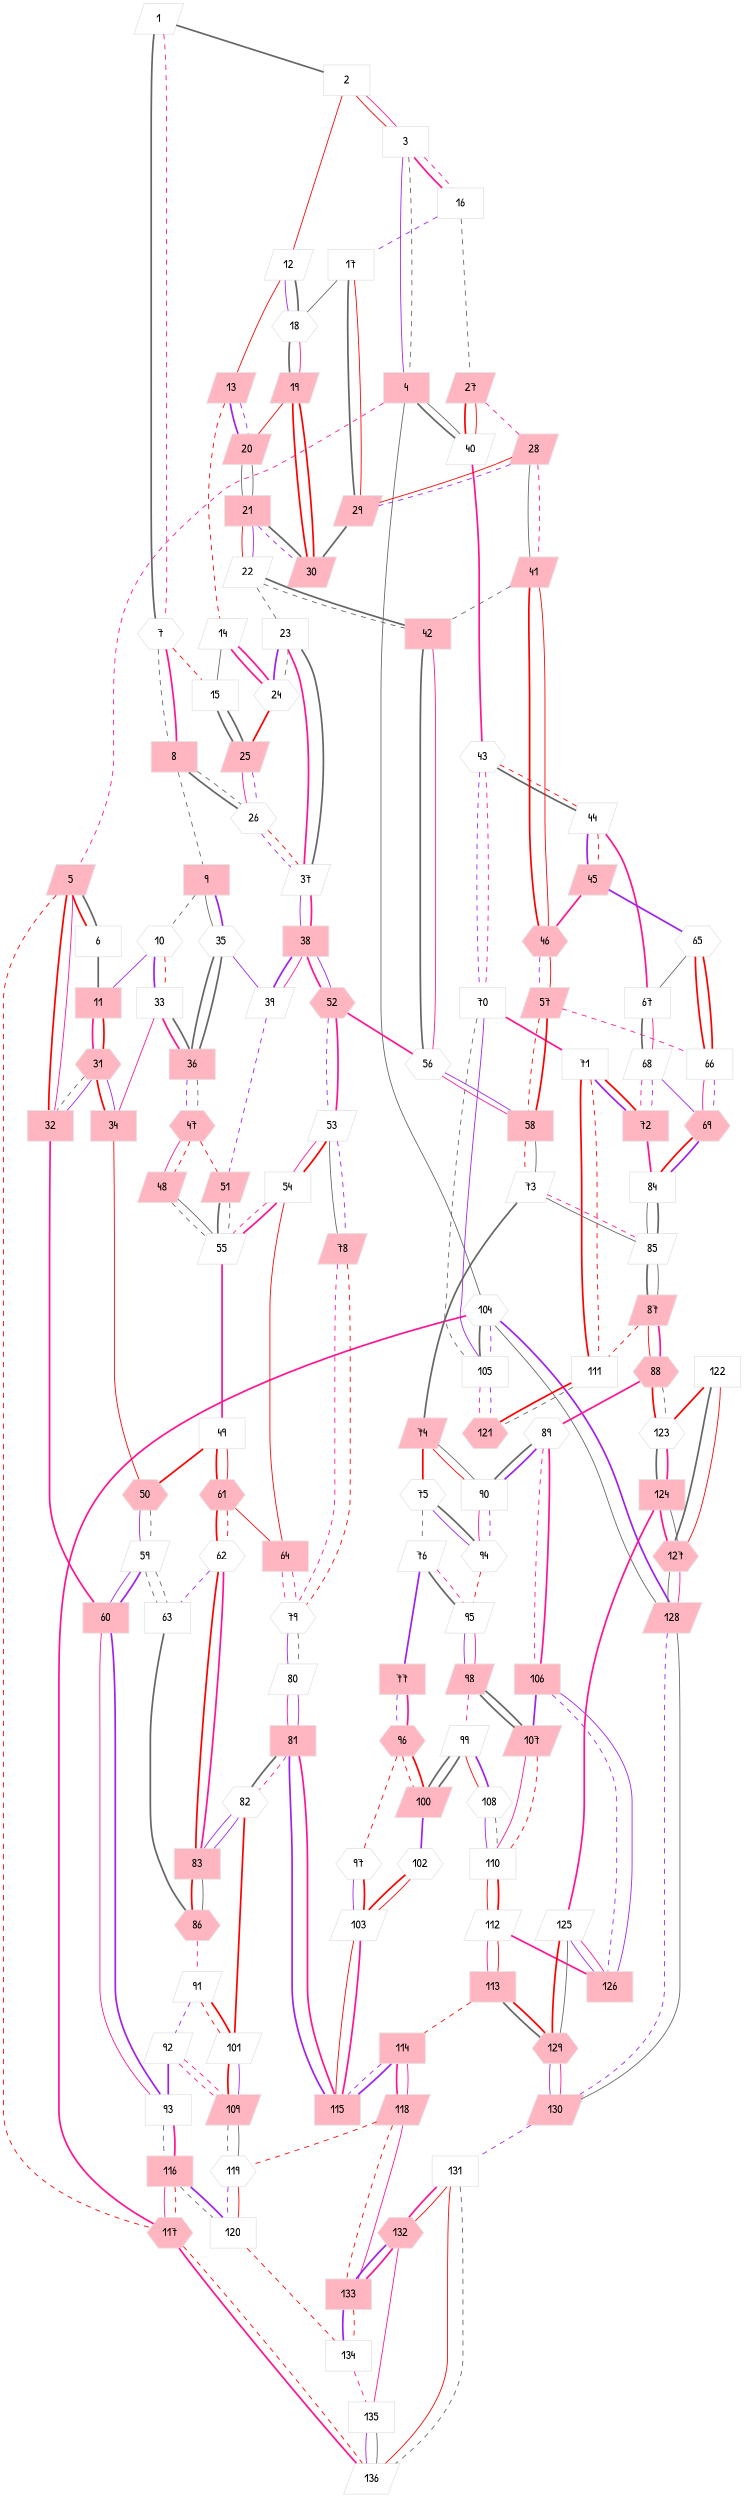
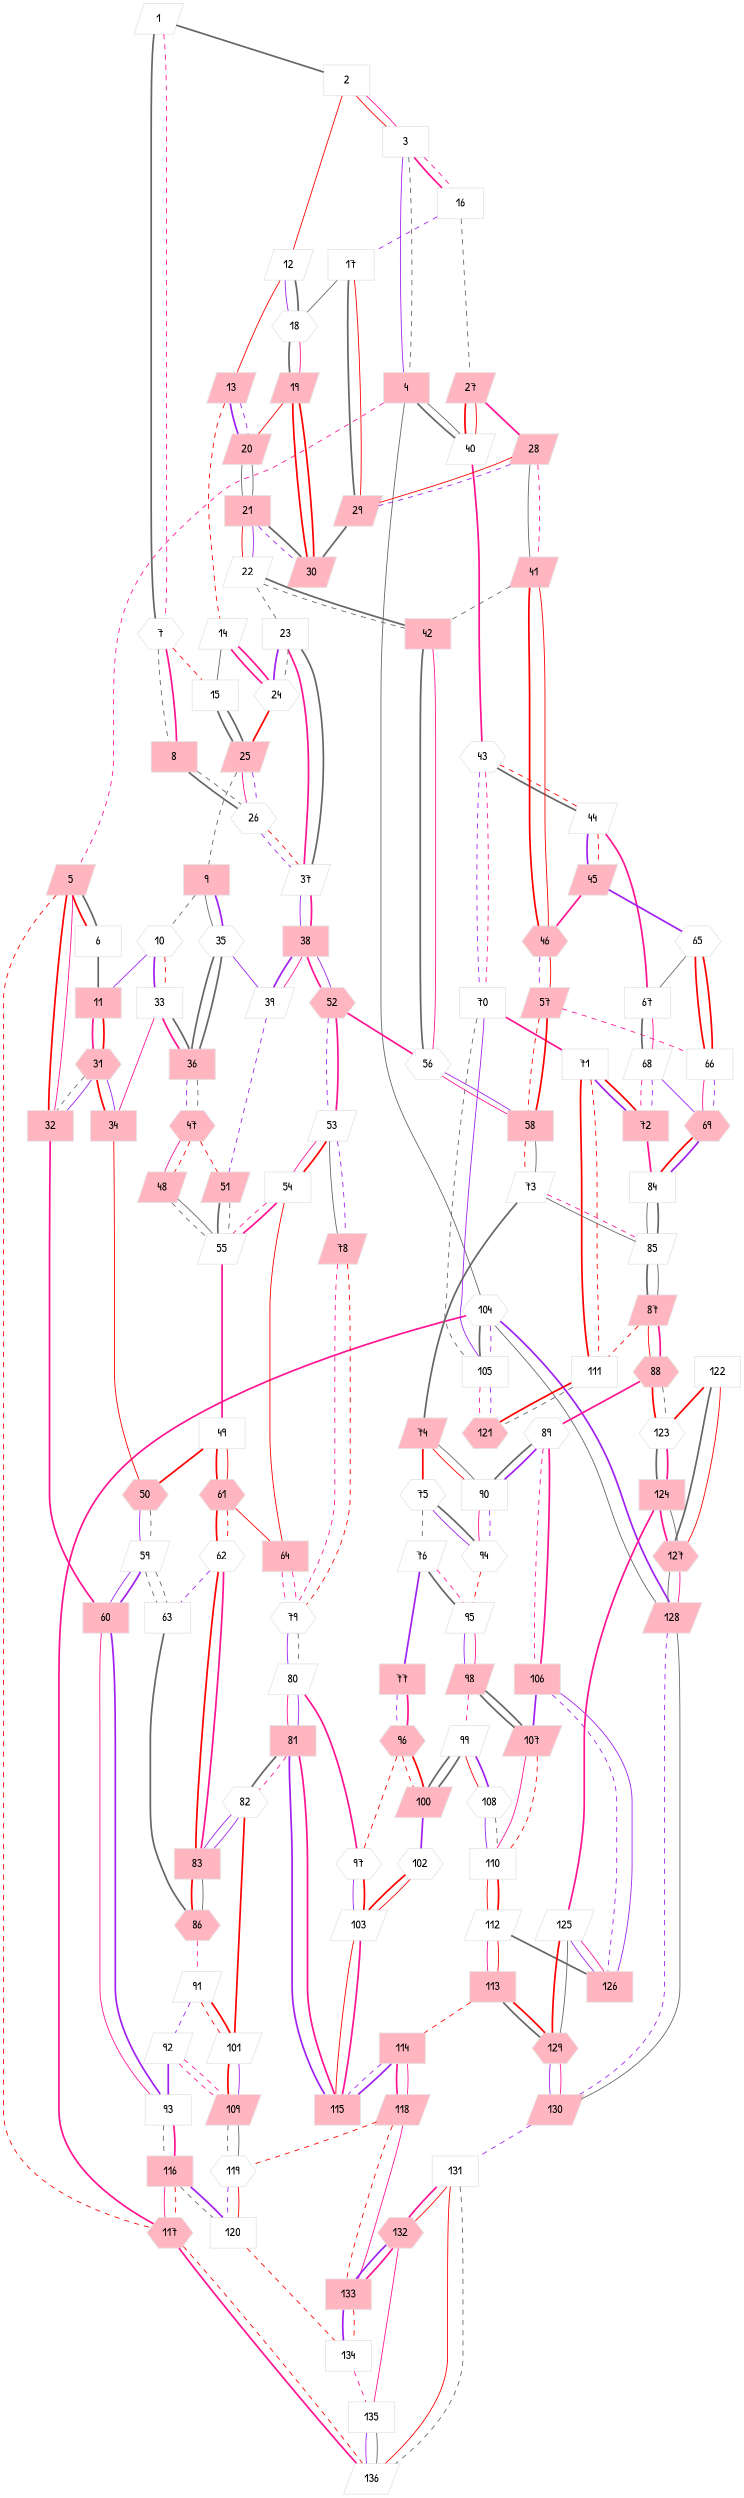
(503, 419) -> (503, 419)
(190, 818) -> (219, 817)
none -> (339, 1769)
(549, 1955) -> (549, 1955)
